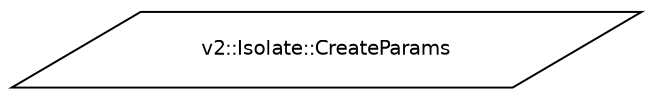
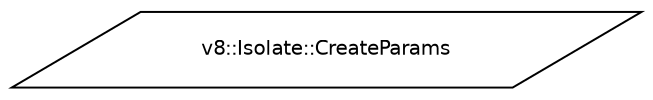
(327, 50) -> (327, 50)
